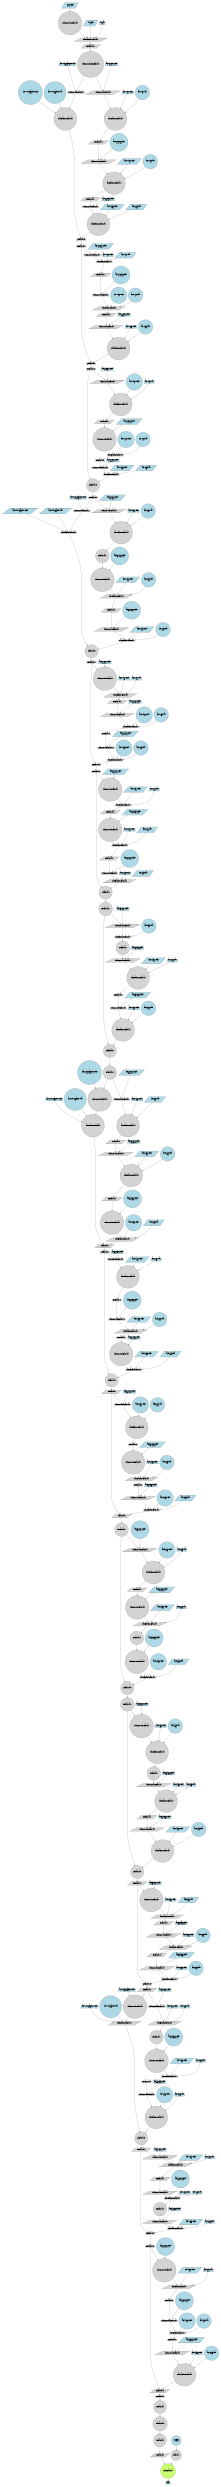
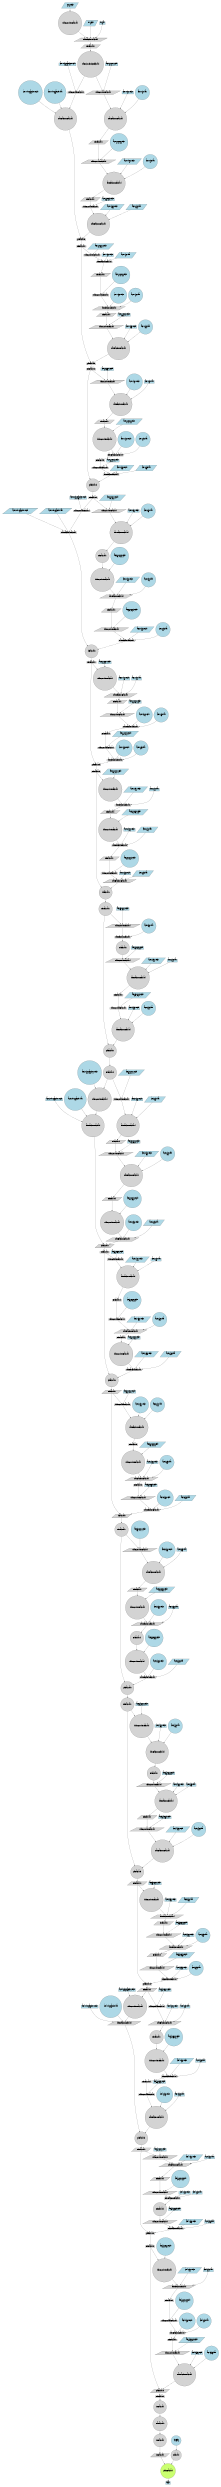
(163, 1608) -> (159, 1608)
(181, 1923) -> (181, 1923)
